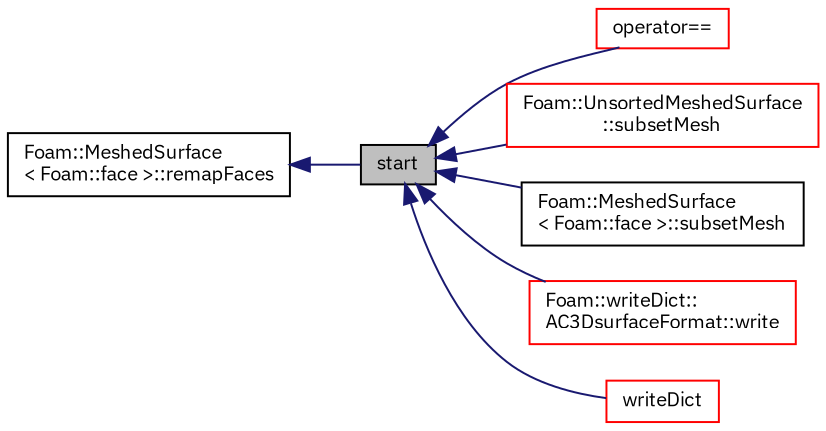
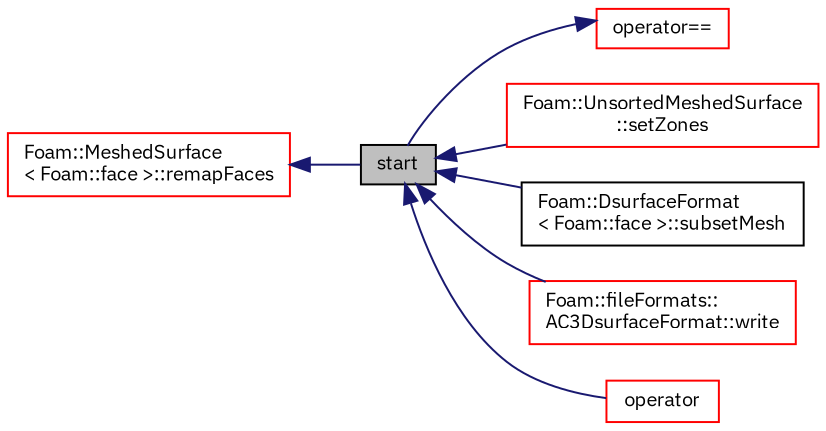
(524, 76) -> (479, 67)
(663, 115) -> (663, 115)
(149, 165) -> (149, 165)
(663, 214) -> (663, 214)
(663, 313) -> (663, 313)
(663, 401) -> (663, 401)
